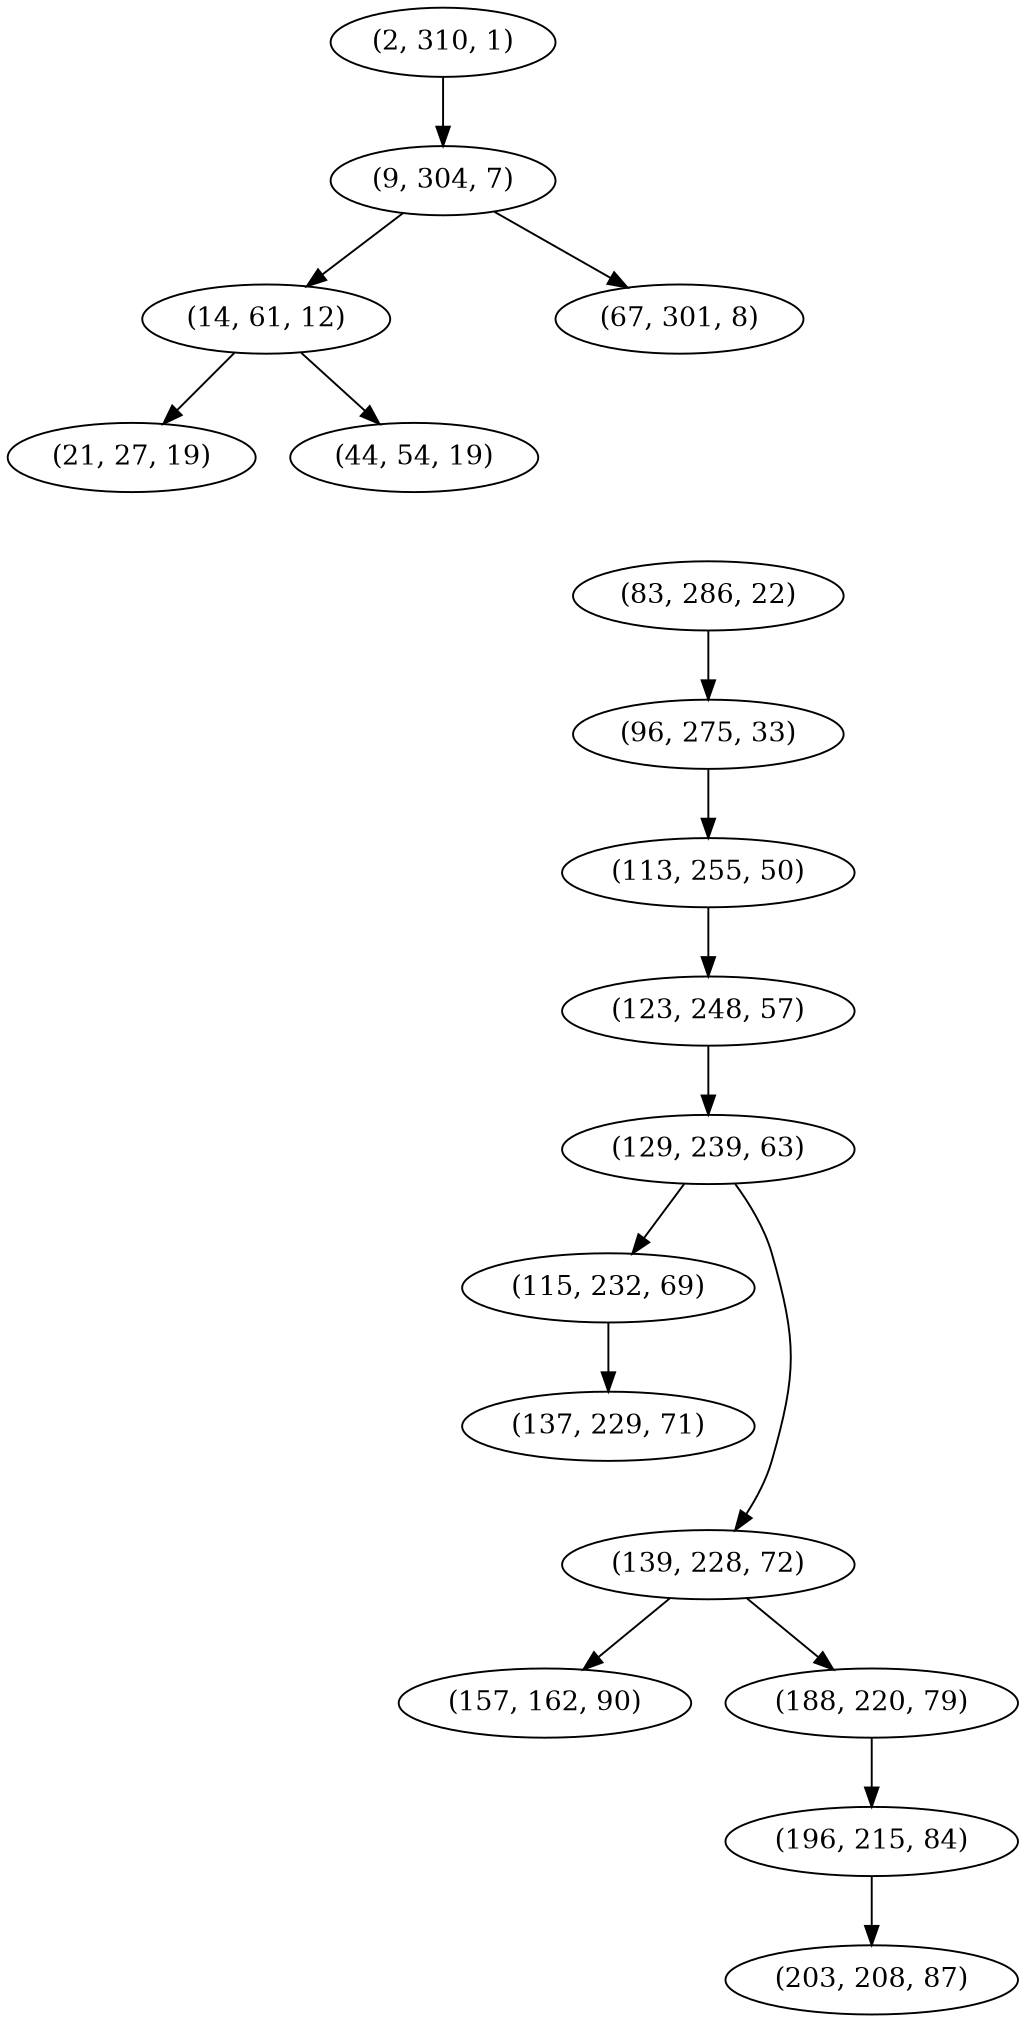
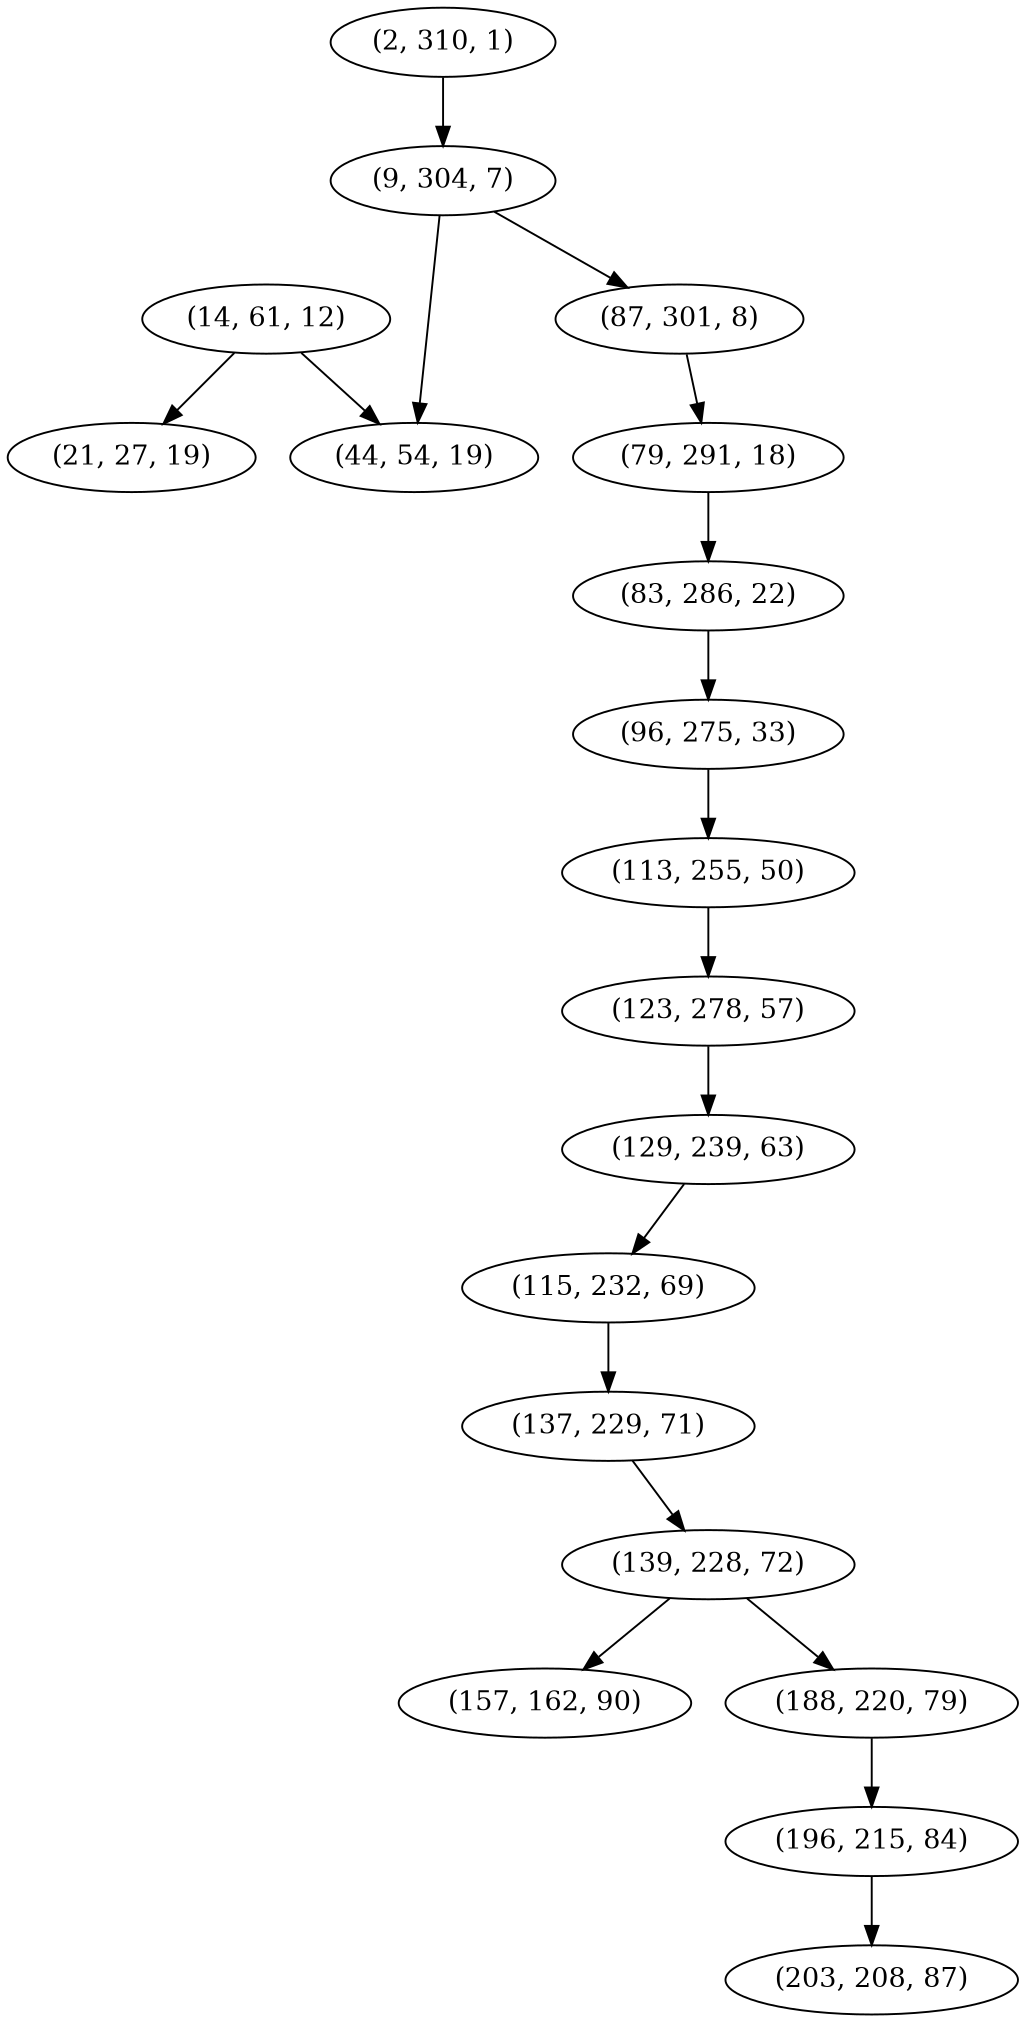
(363, 244) -> (430, 309)
(680, 319) -> (680, 319)
none -> (708, 457)
(708, 1011) -> (708, 1011)
(790, 1347) -> (653, 1488)
